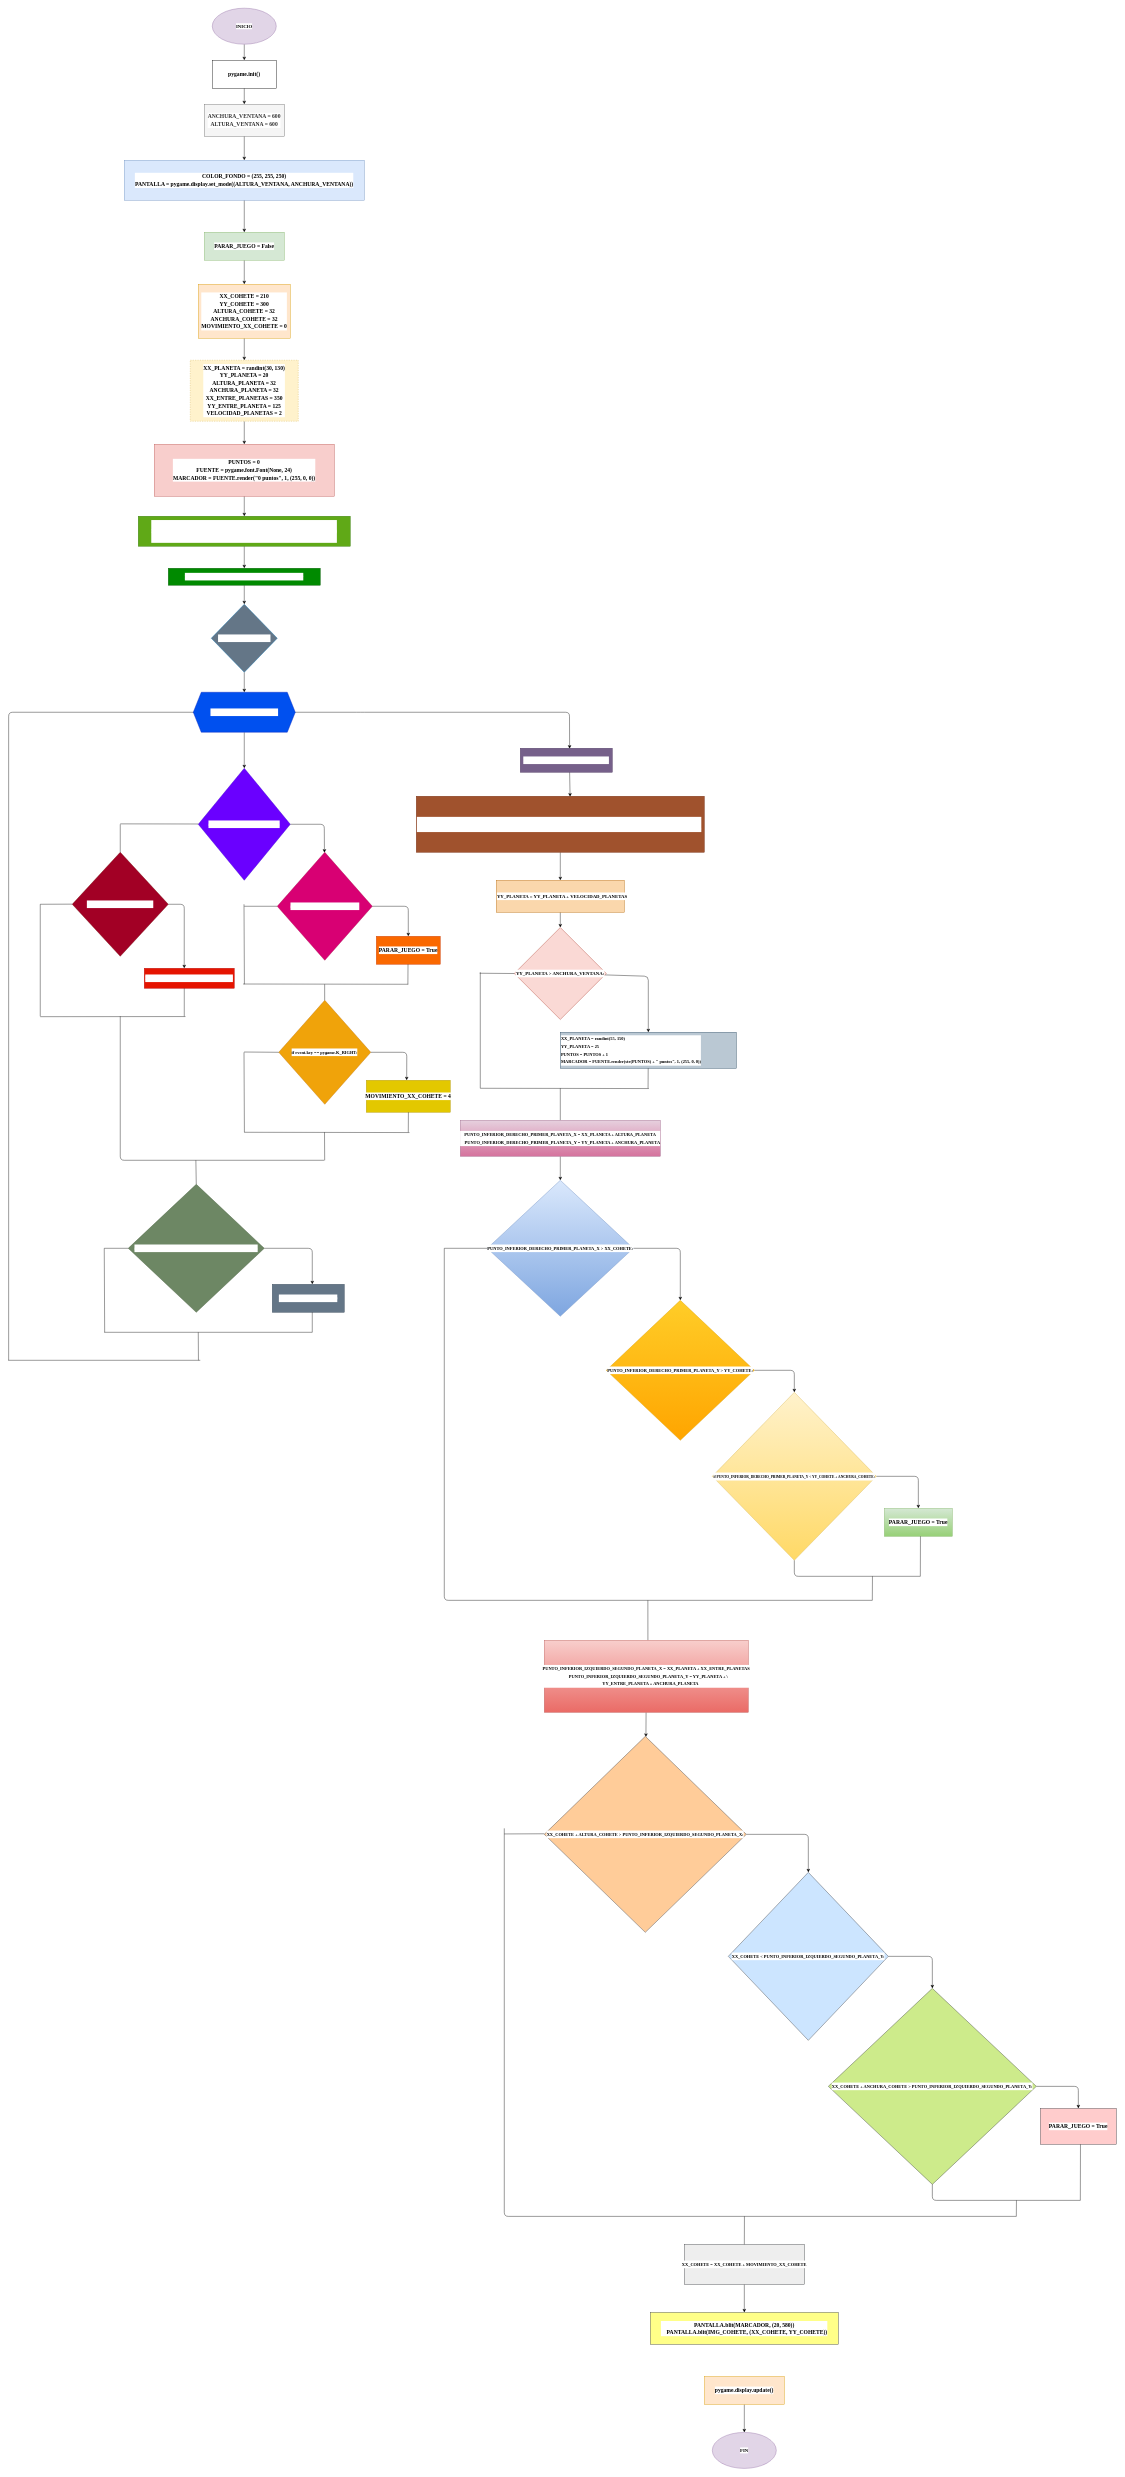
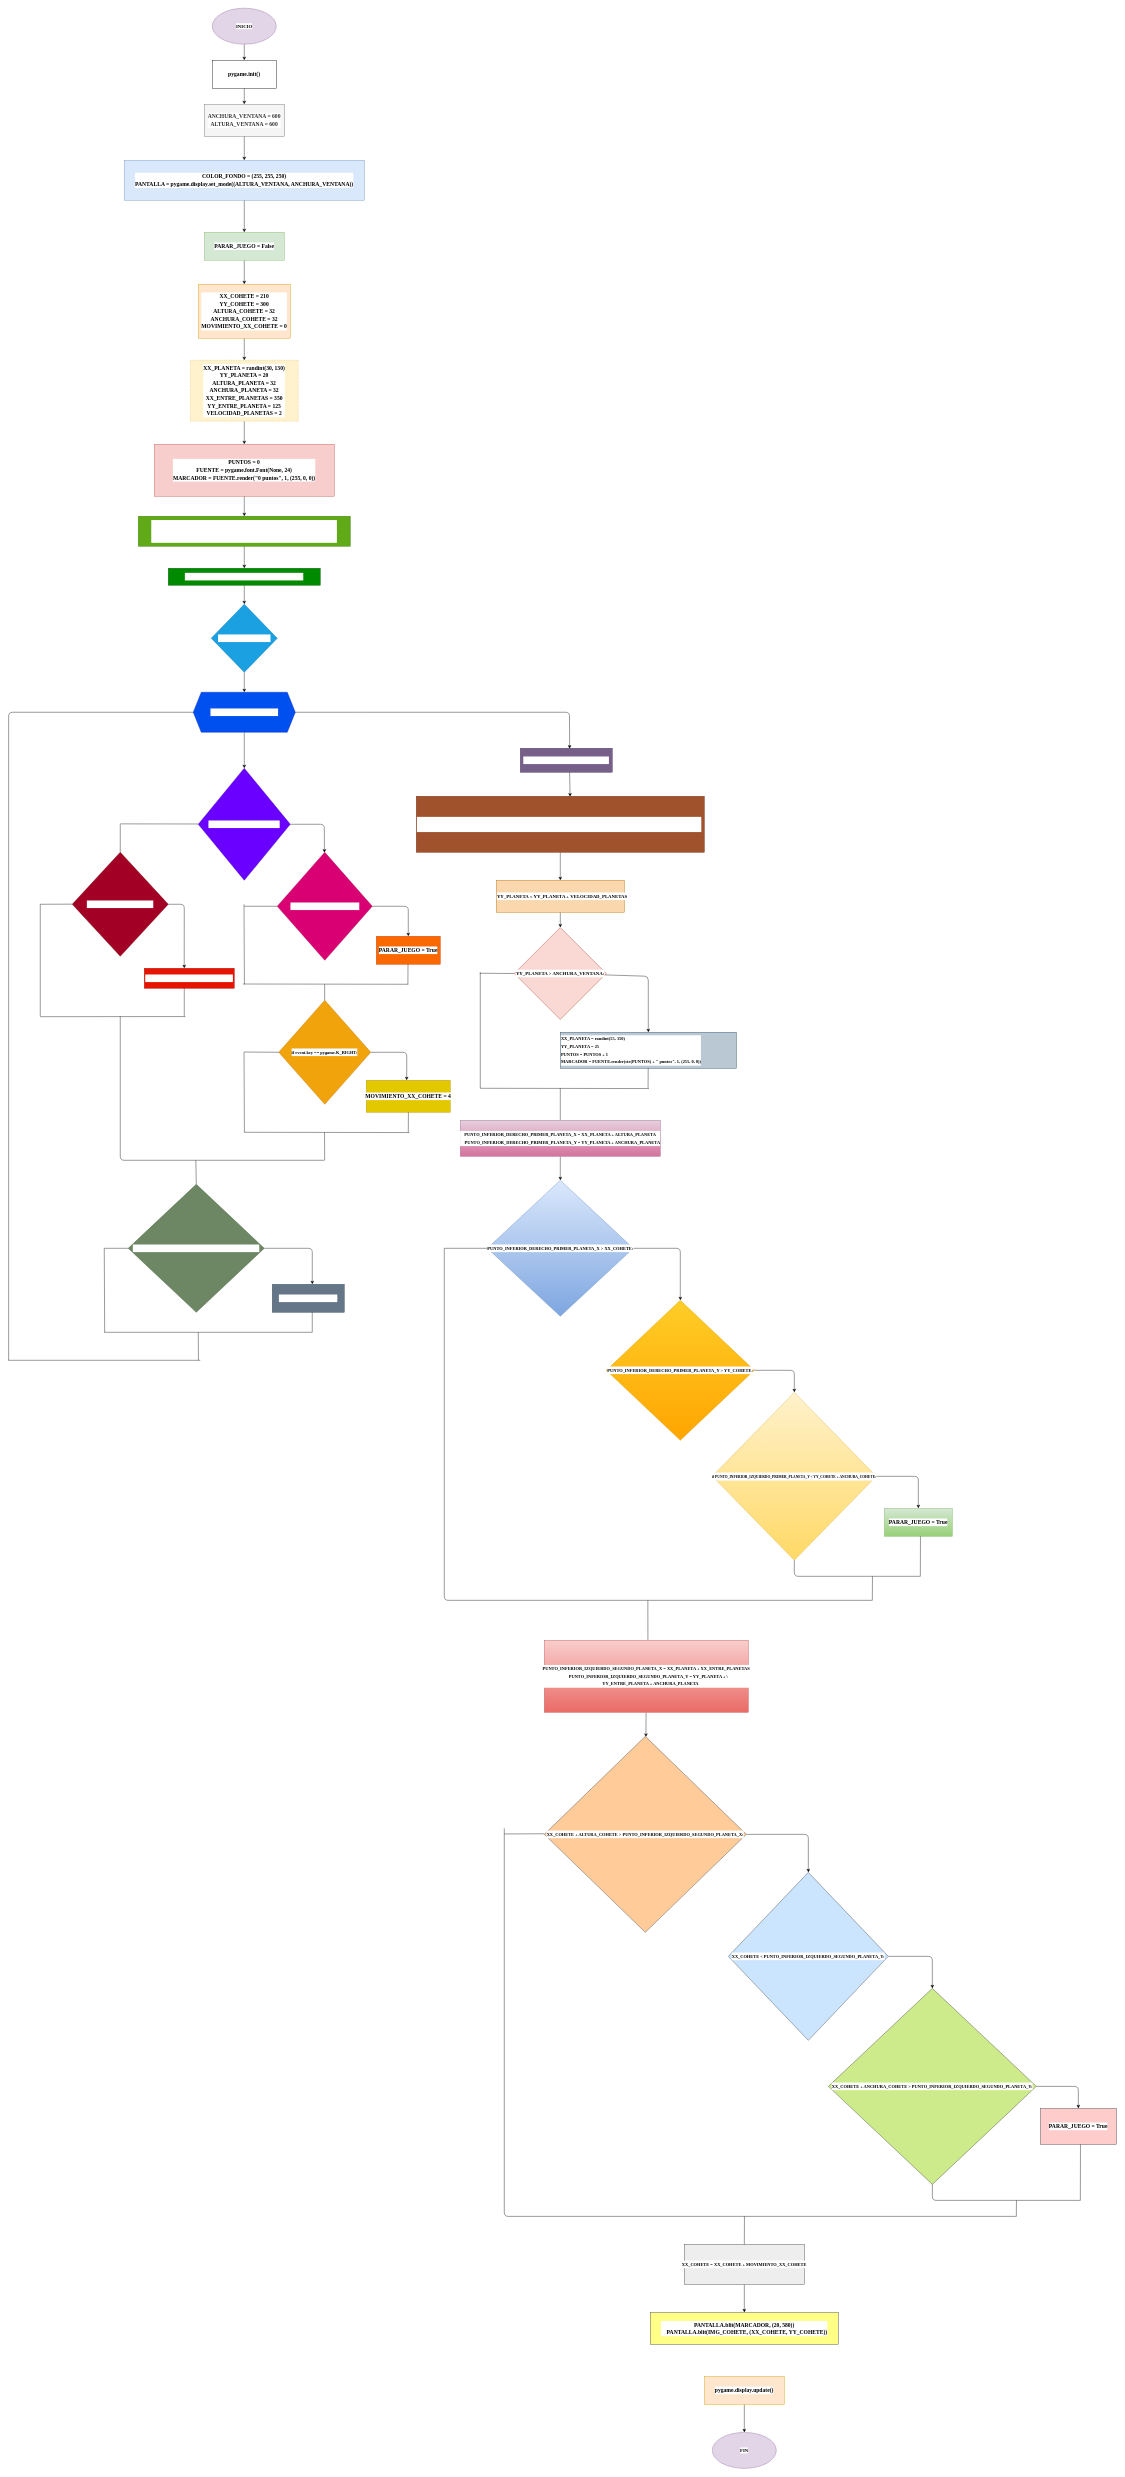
(244, 638) -> (244, 638)
(196, 1248) -> (196, 1248)
(794, 1476) -> (794, 1476)
